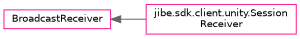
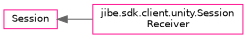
(57, 19) -> (31, 19)
